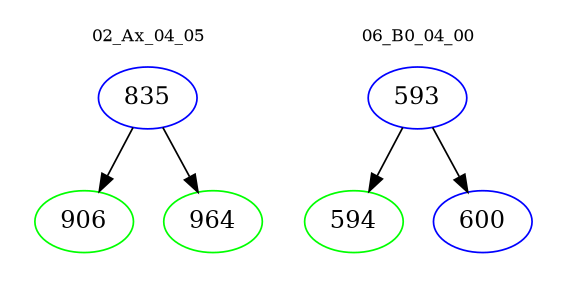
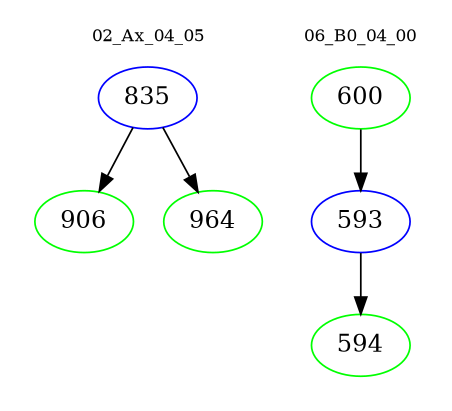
(446, 152) -> (361, 151)
(483, 222) -> (361, 98)
